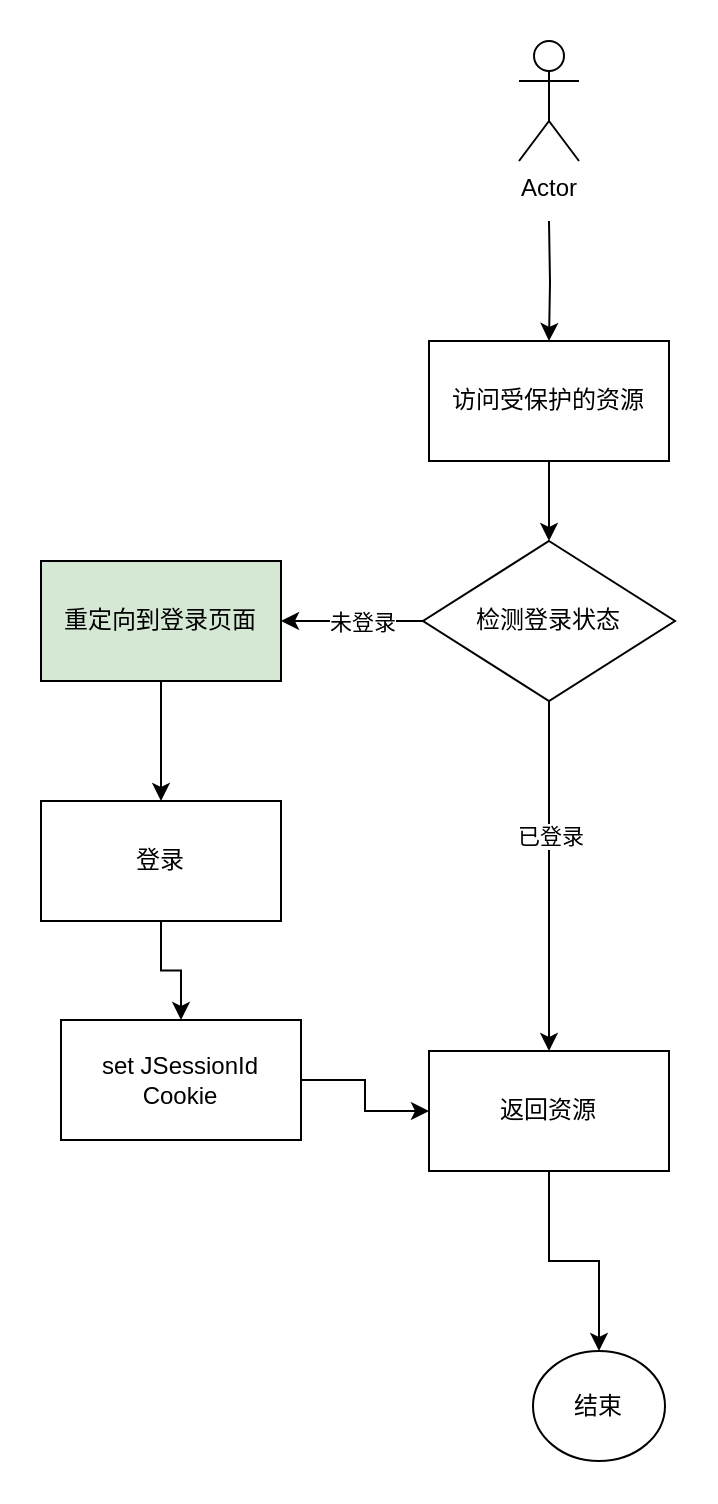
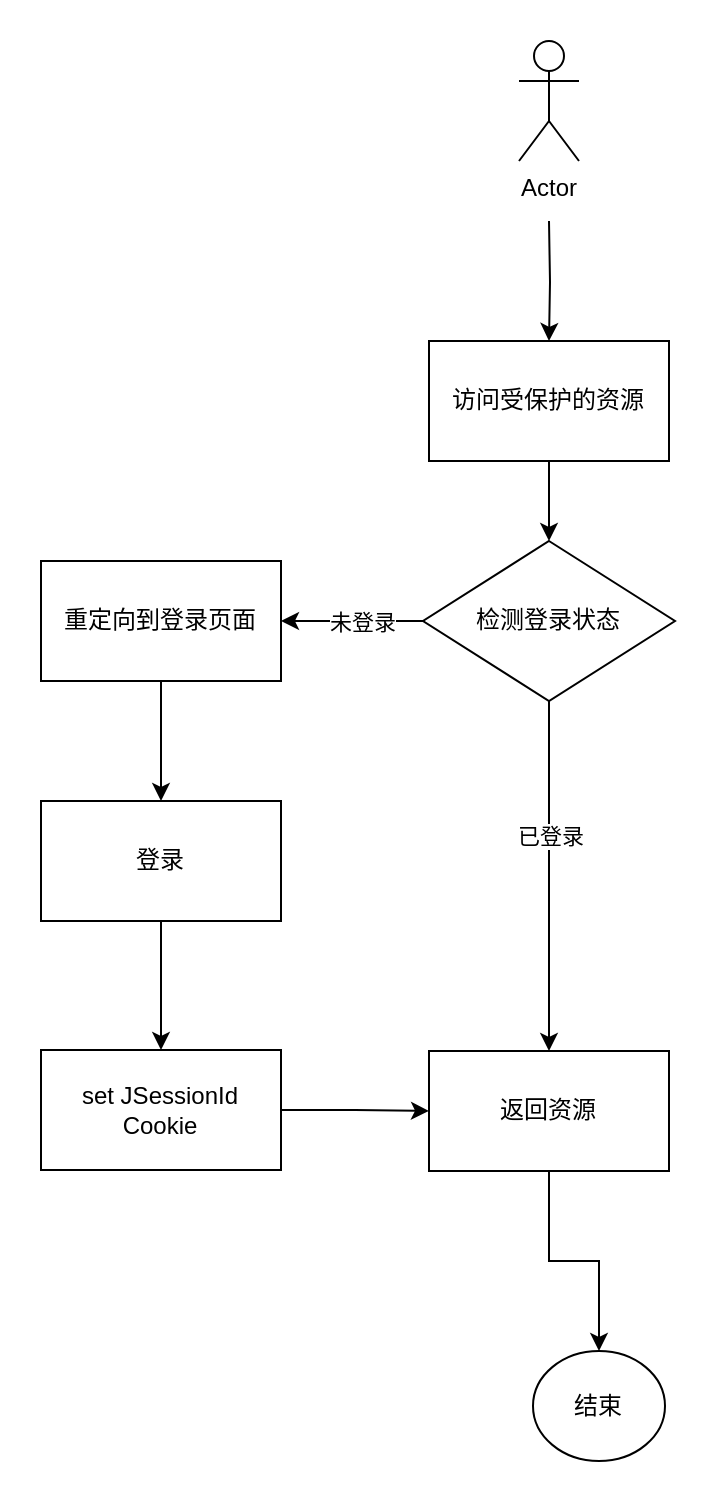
(161, 621) -> (161, 621)
(181, 1080) -> (161, 1110)
